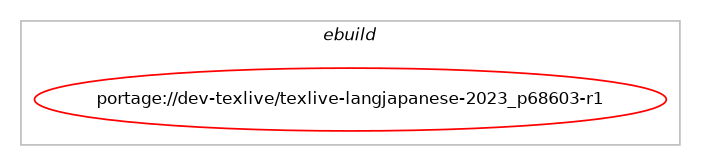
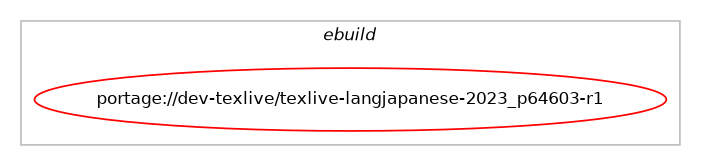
(350, 100) -> (350, 100)
